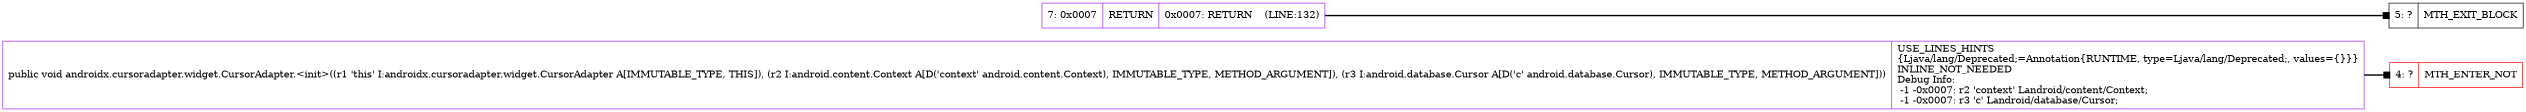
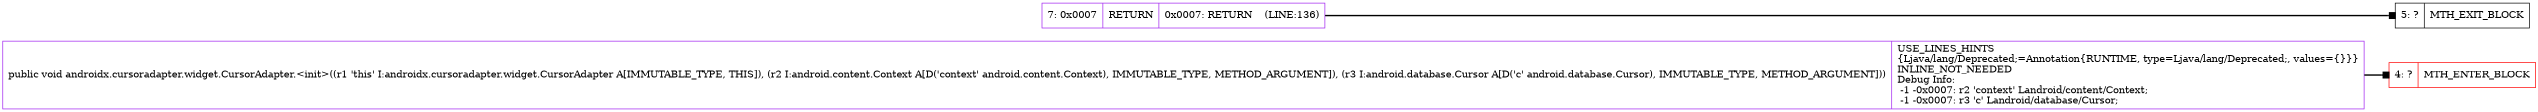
(1242, 15) -> (1242, 15)
(2471, 75) -> (2477, 75)
